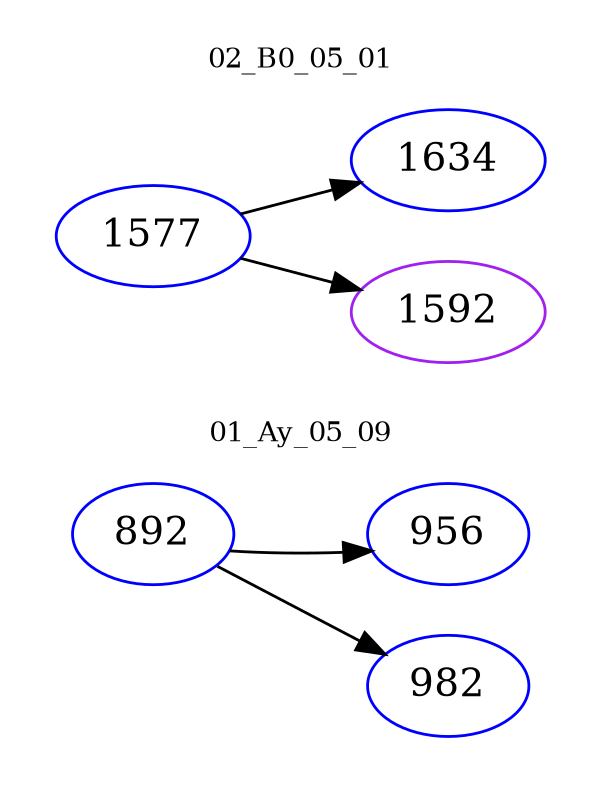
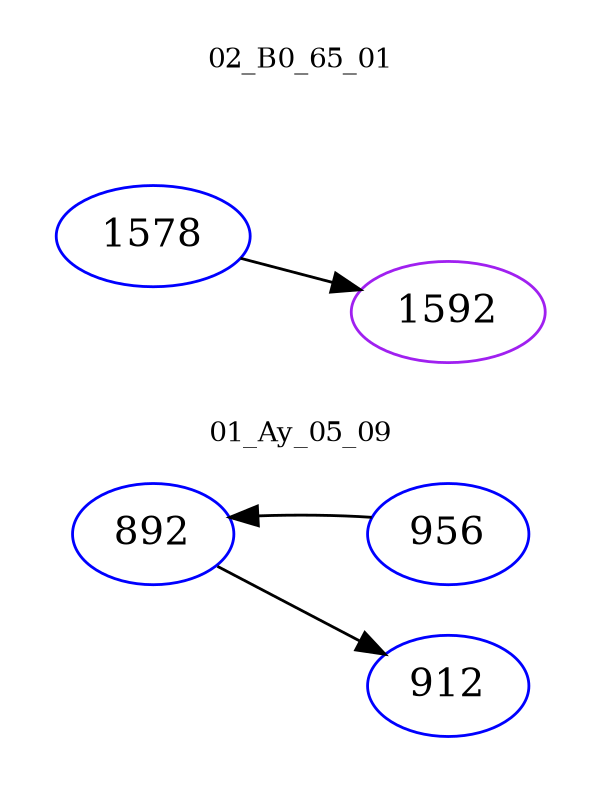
(301, 60) -> (301, 60)
(448, 160) -> none
(153, 236) -> (153, 236)
(286, 553) -> (315, 515)
(448, 686) -> (448, 686)
